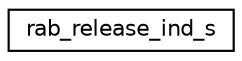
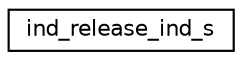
(121, 30) -> (121, 30)
